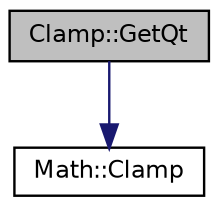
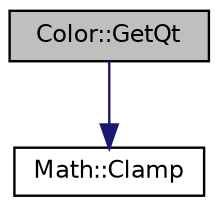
(109, 36) -> (109, 36)
